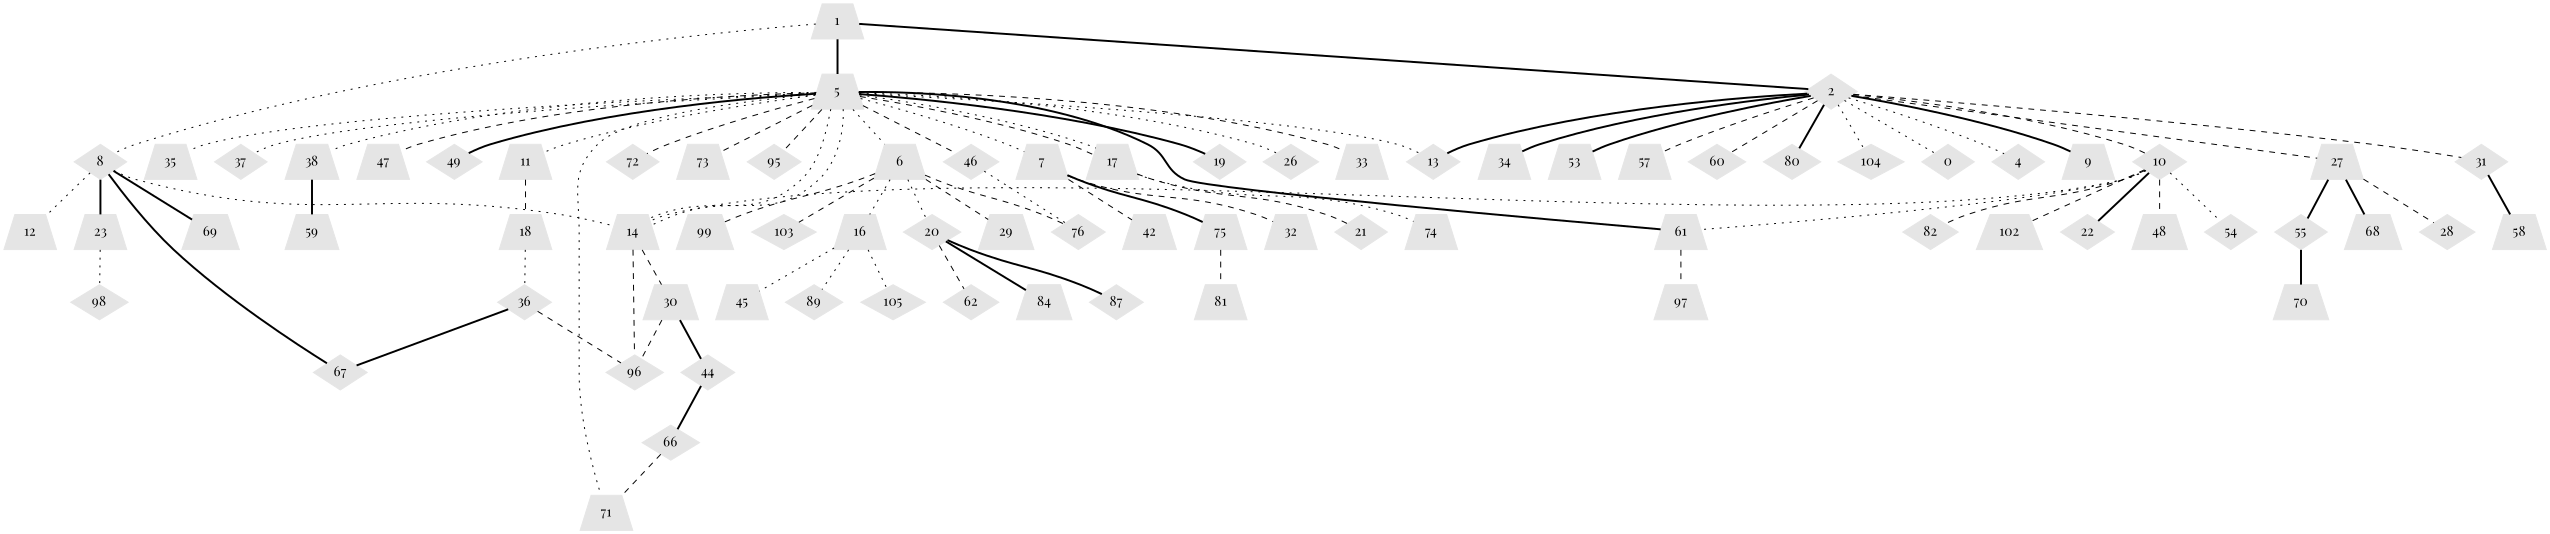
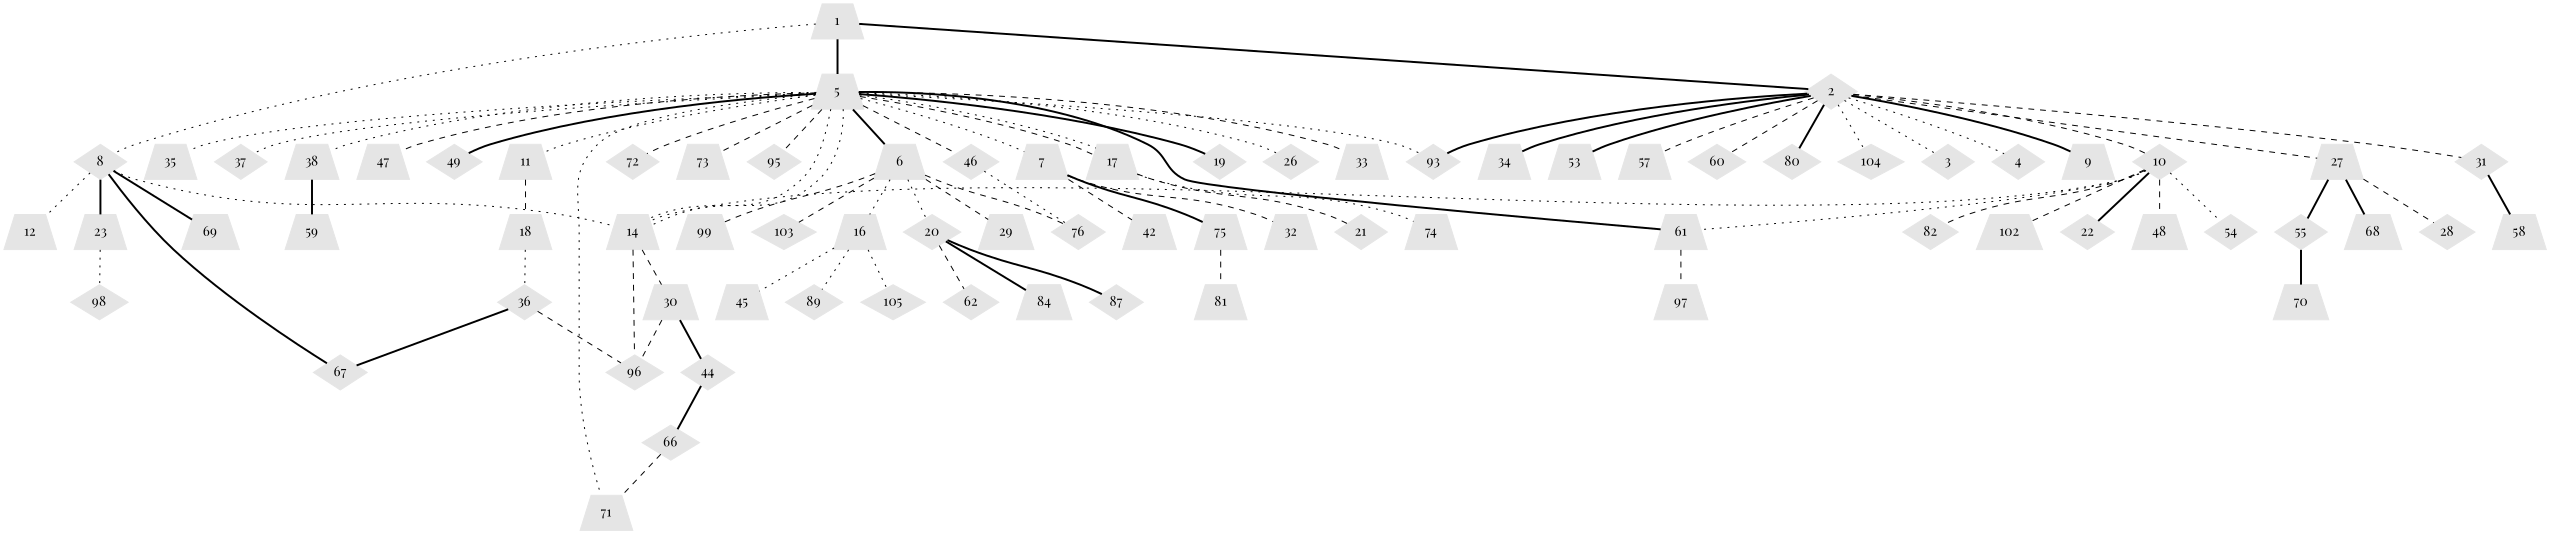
(869, 127) -> (869, 127)
(1433, 162) -> (1433, 162)
(1948, 162) -> (1948, 162)
